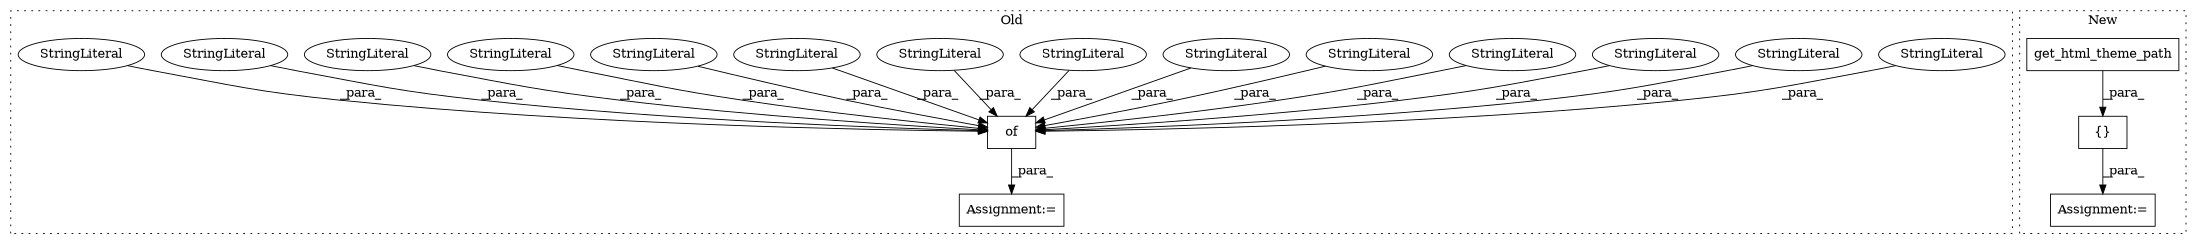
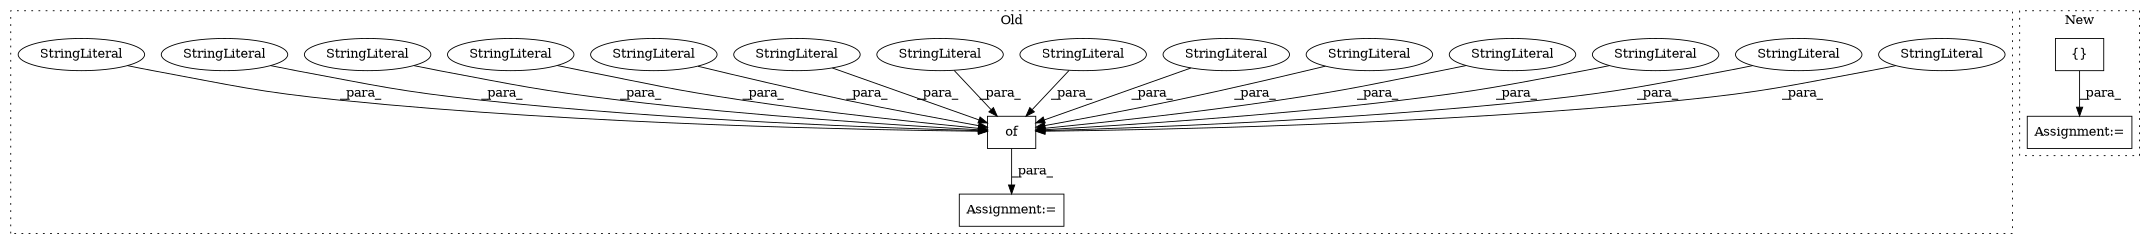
(2103, 55) -> none
